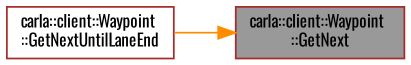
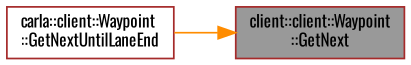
(320, 33) -> (320, 33)
